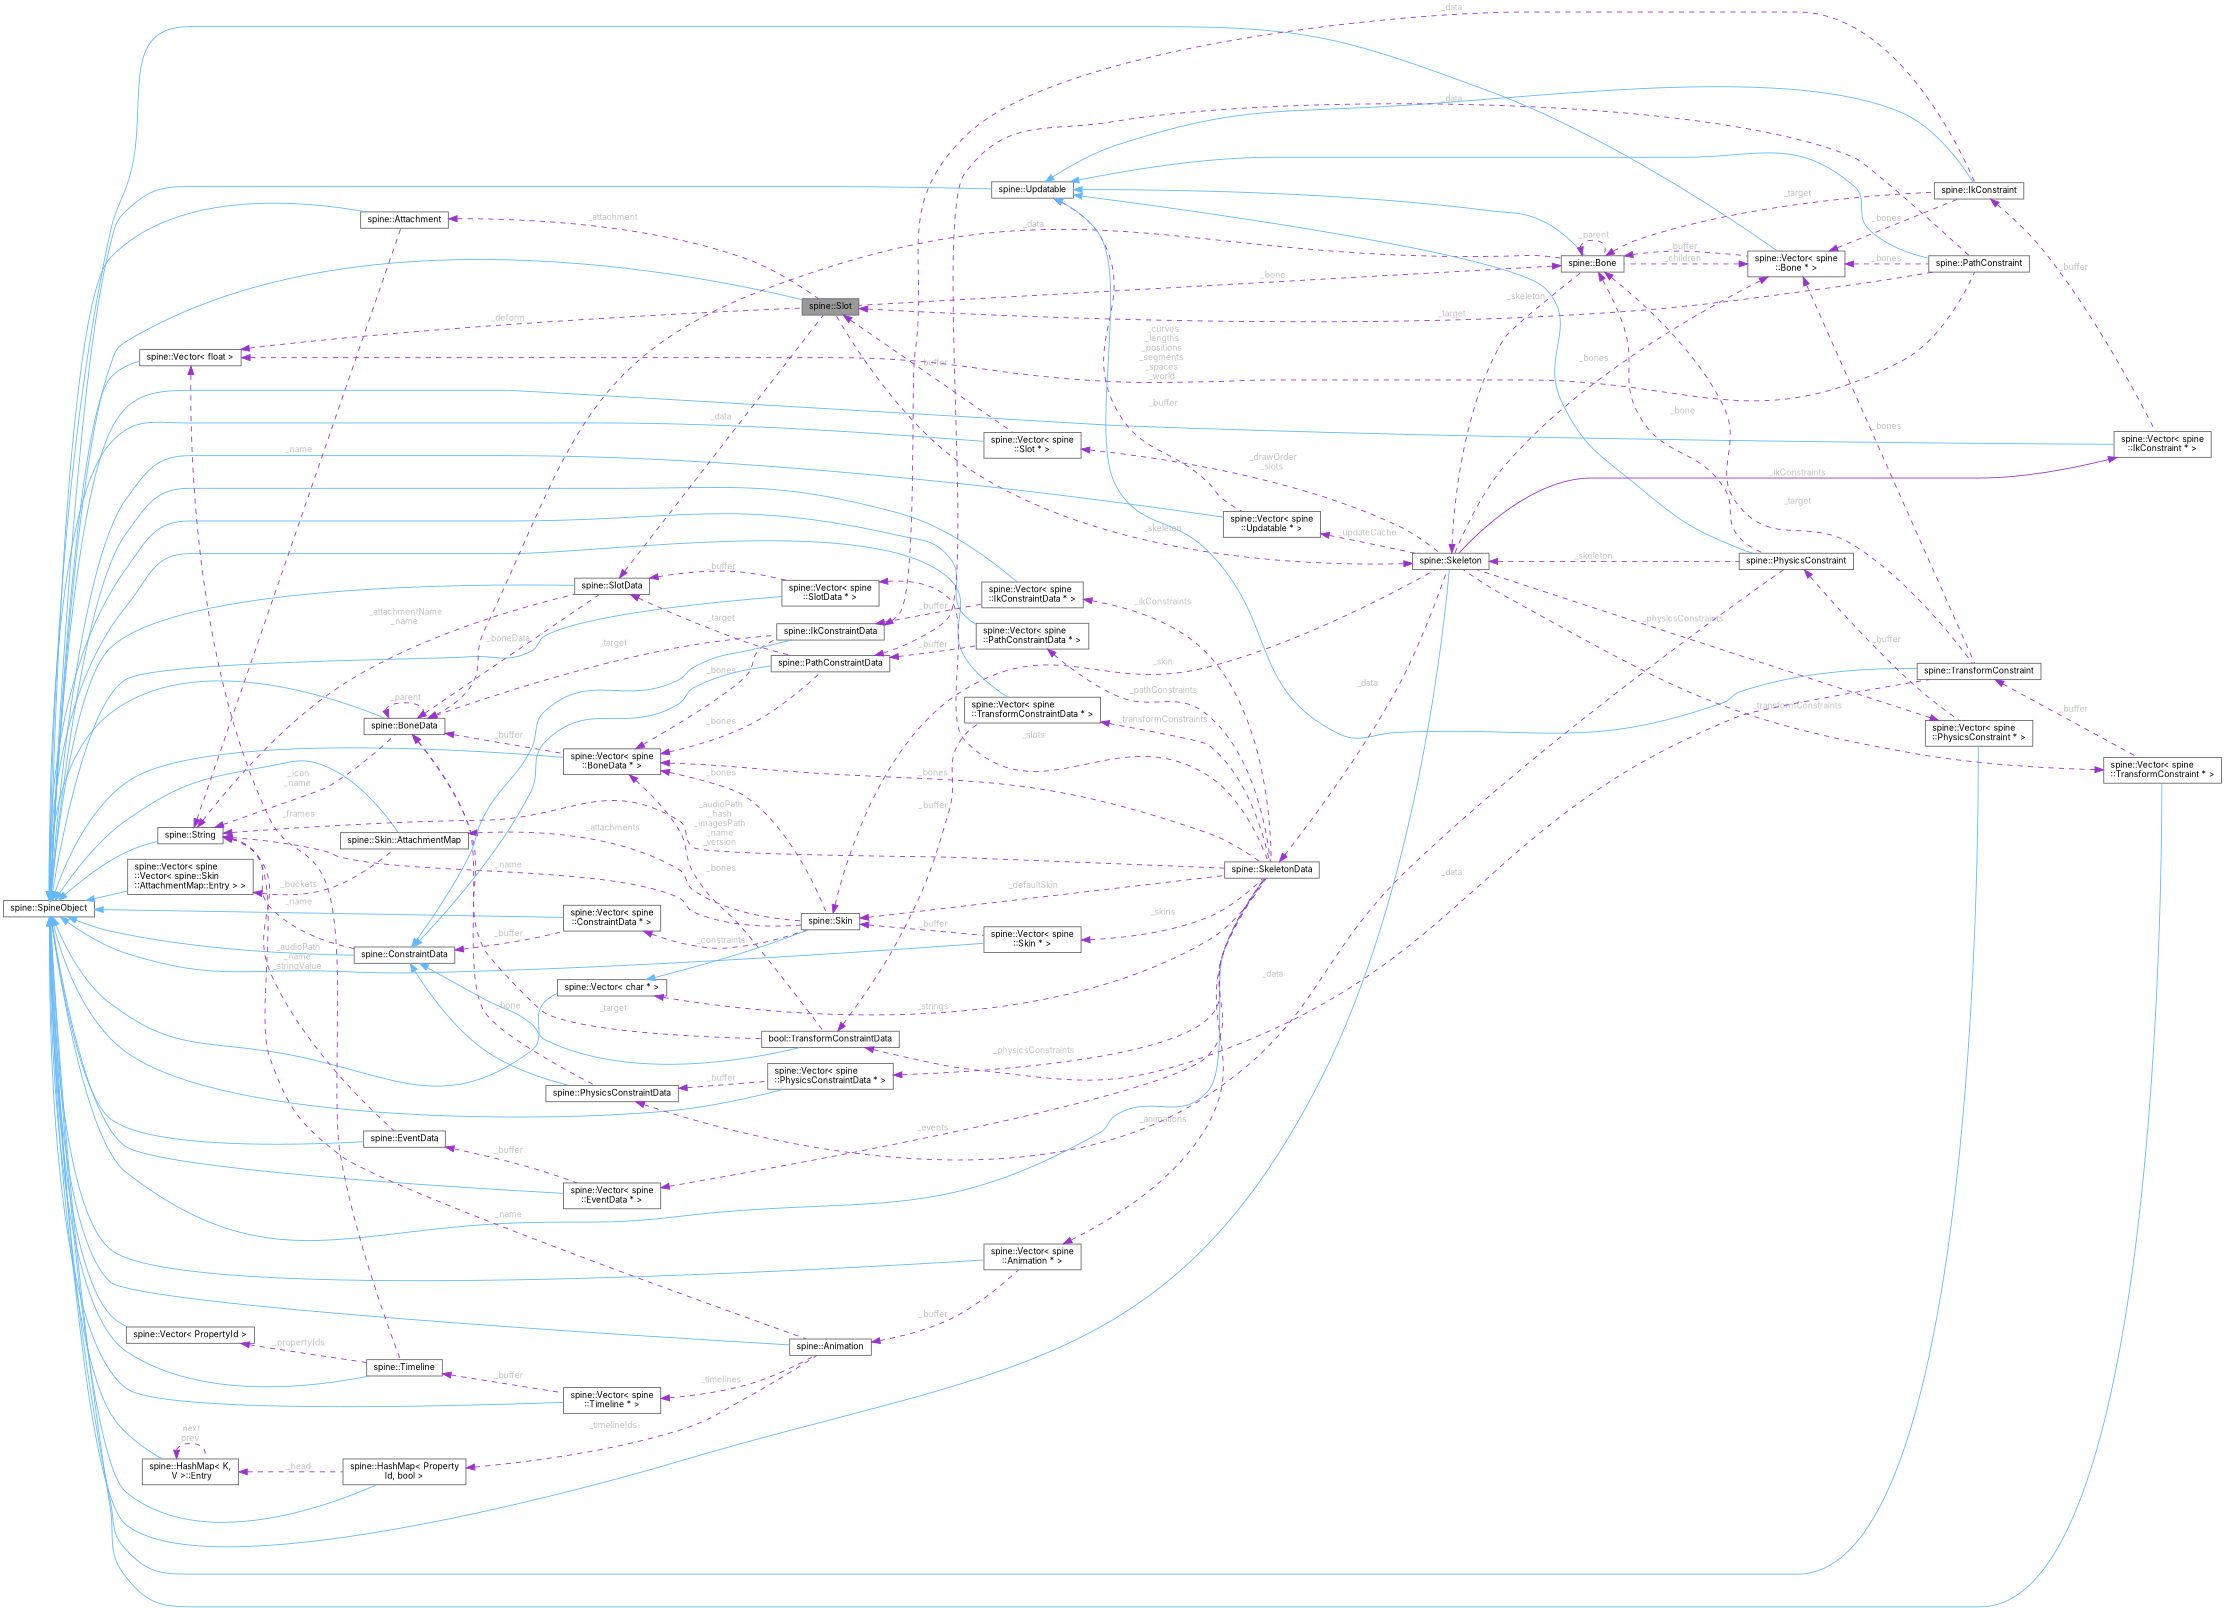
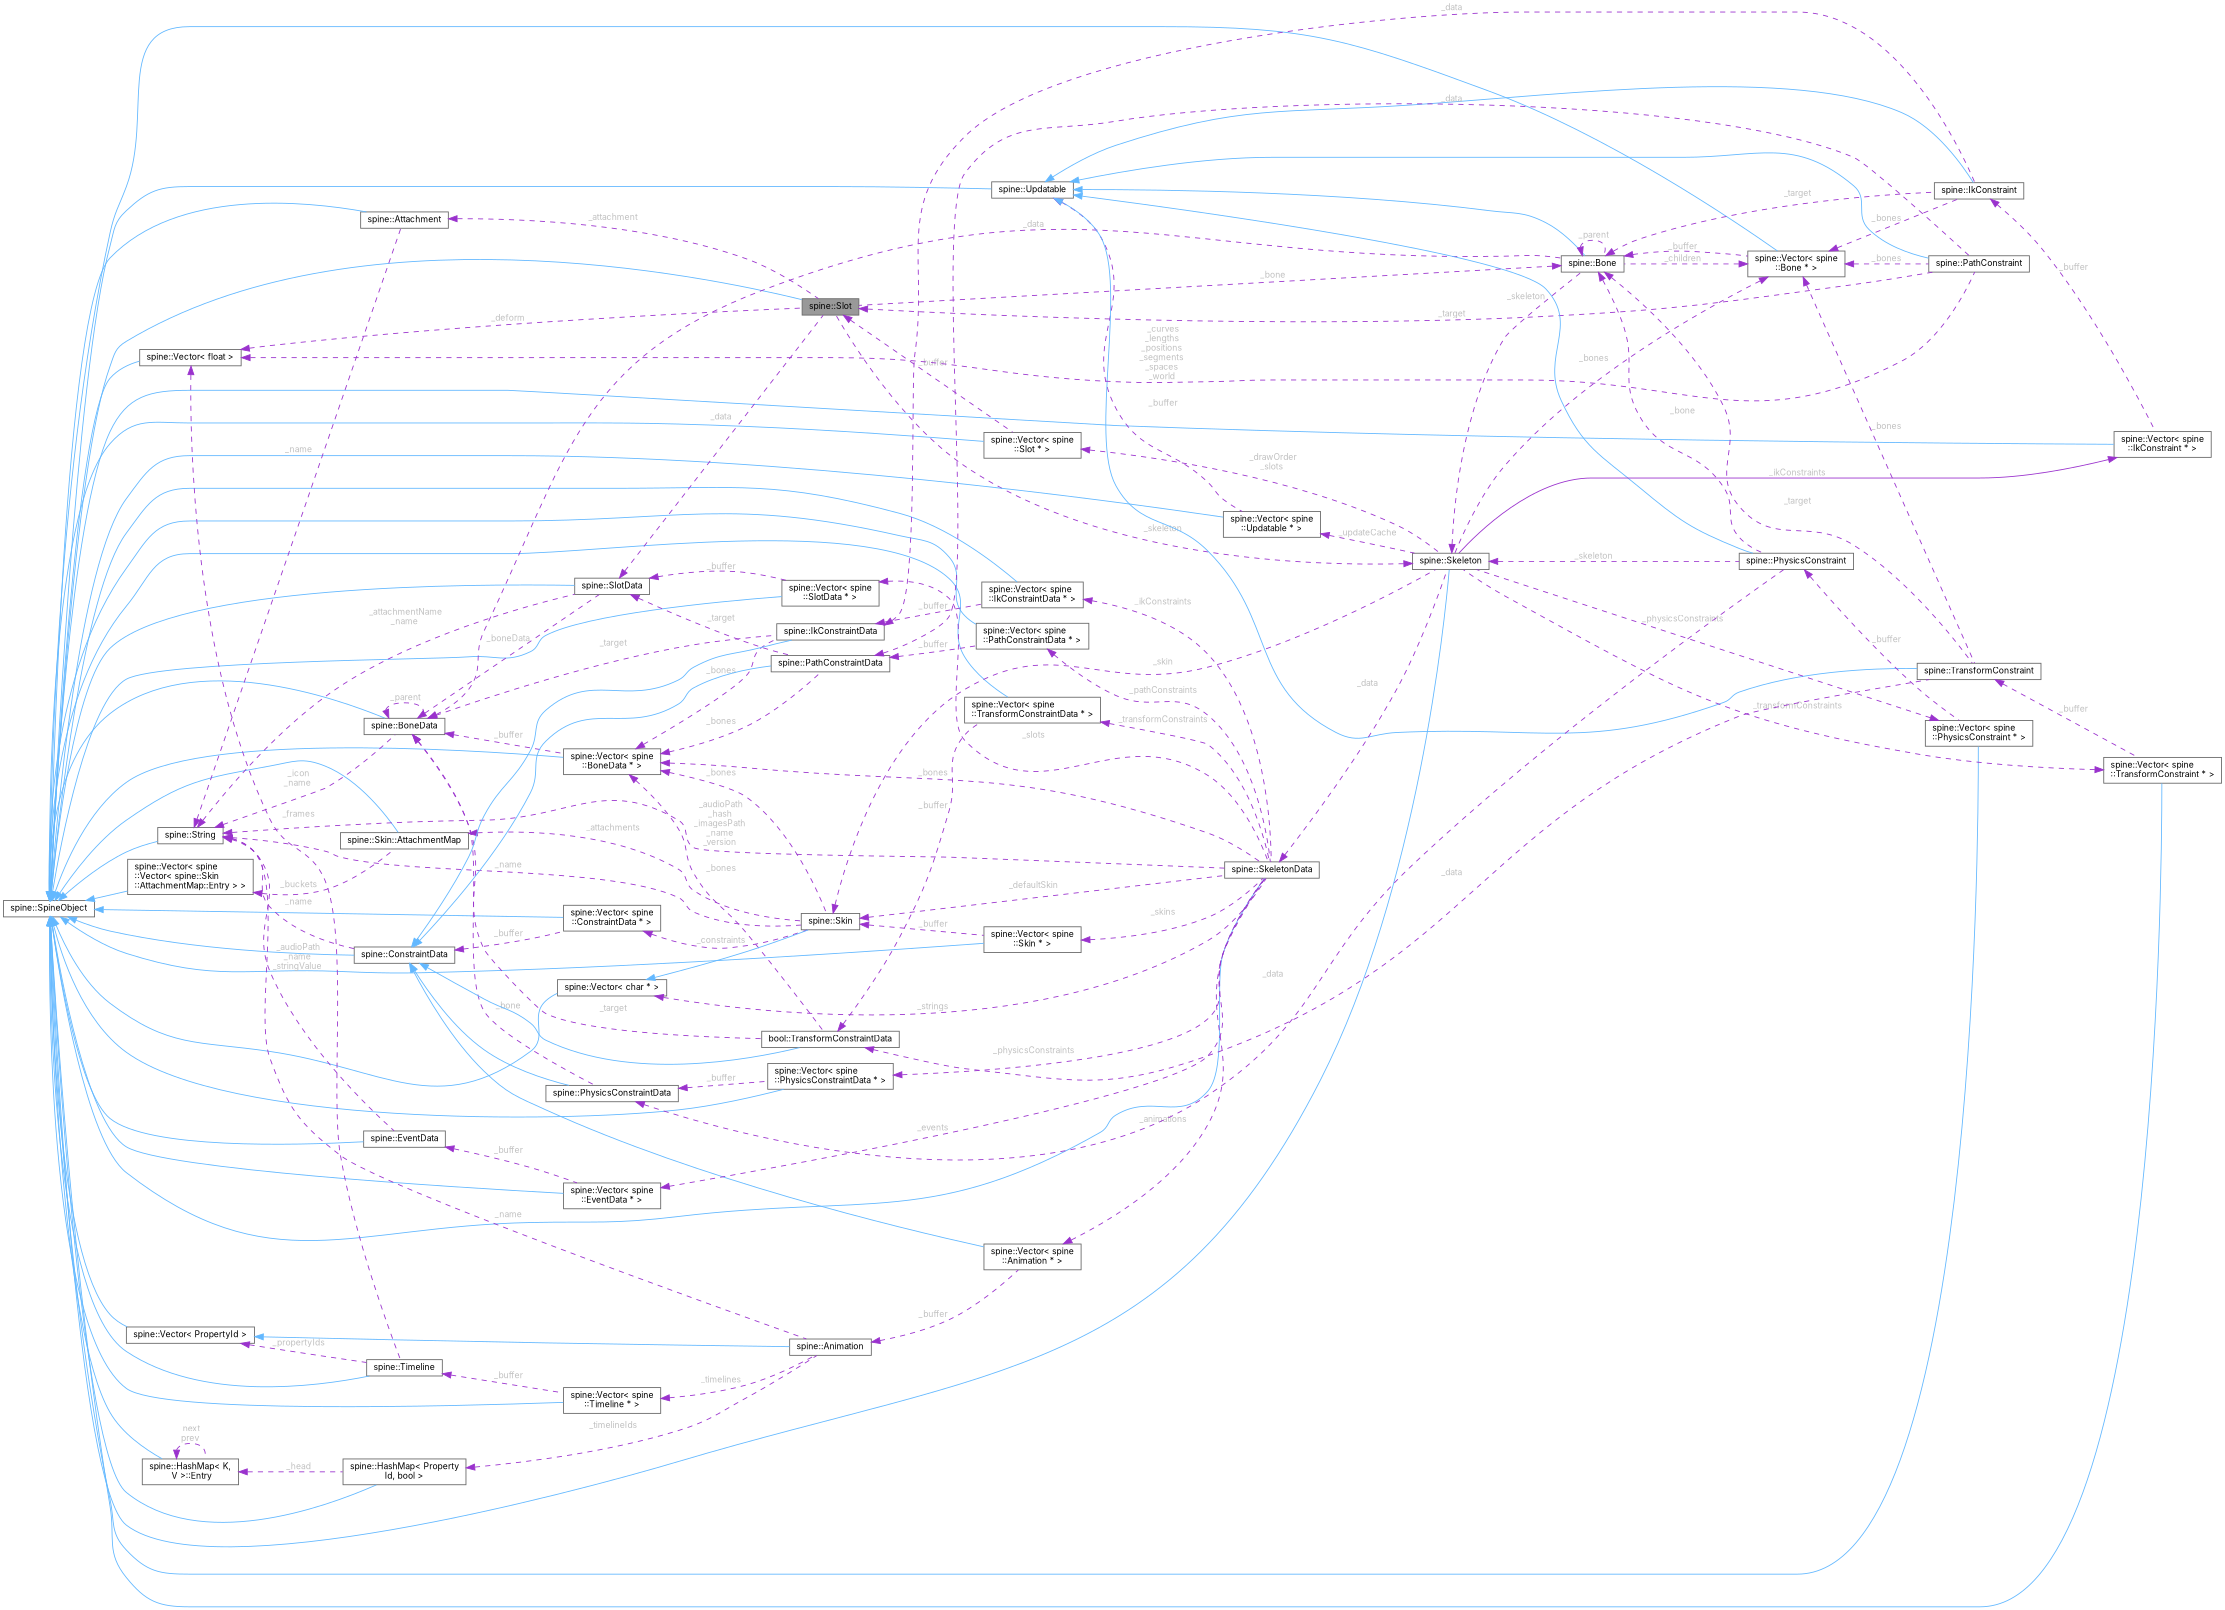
(379, 1280) -> (668, 1158)
(266, 1307) -> (526, 1343)
